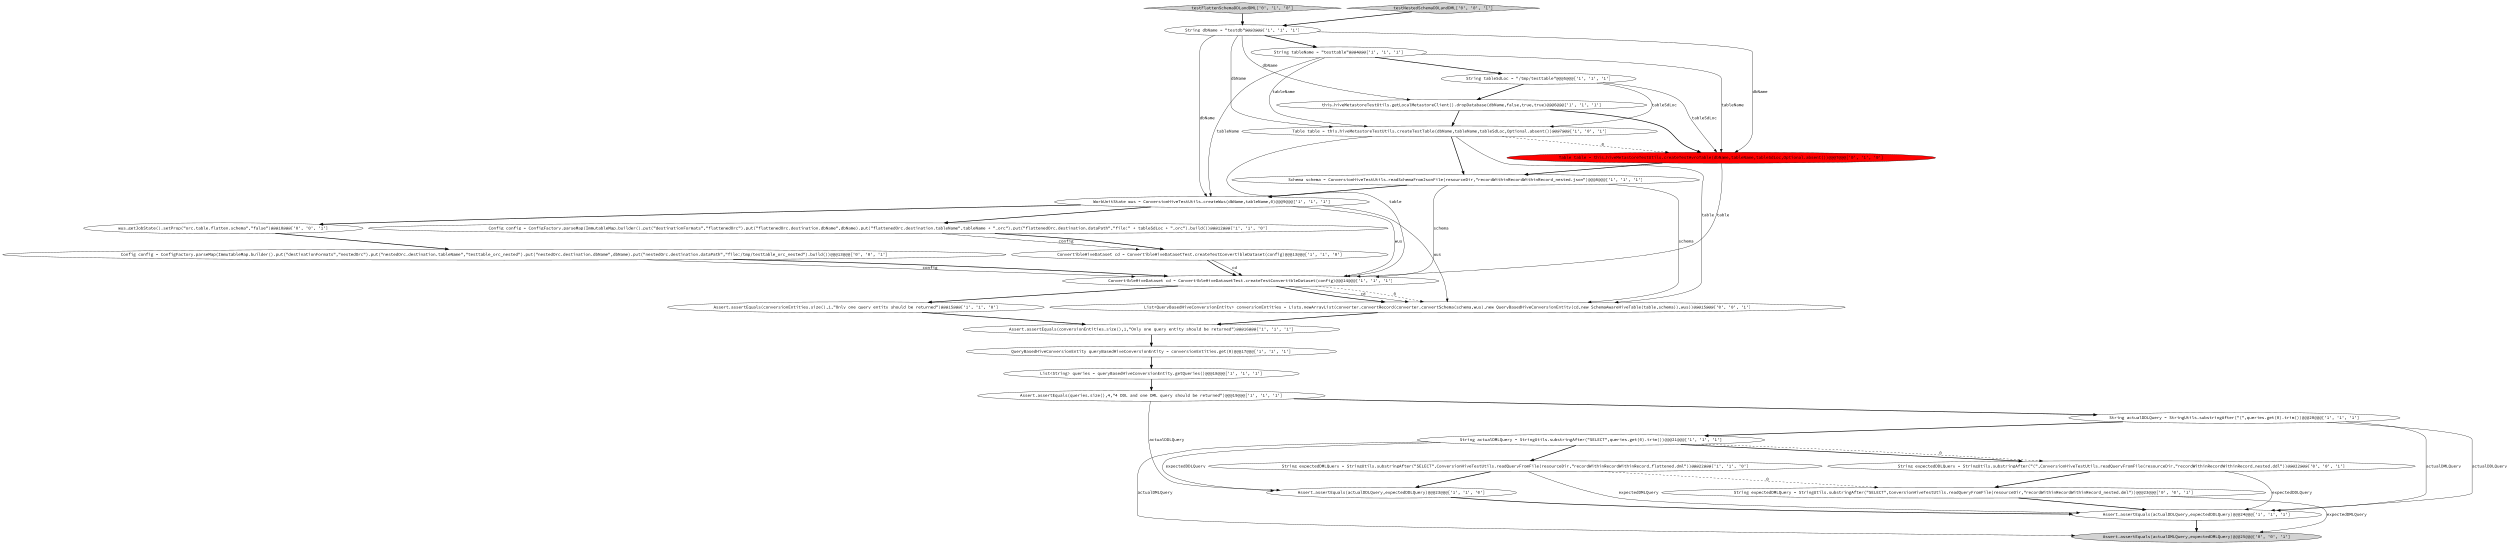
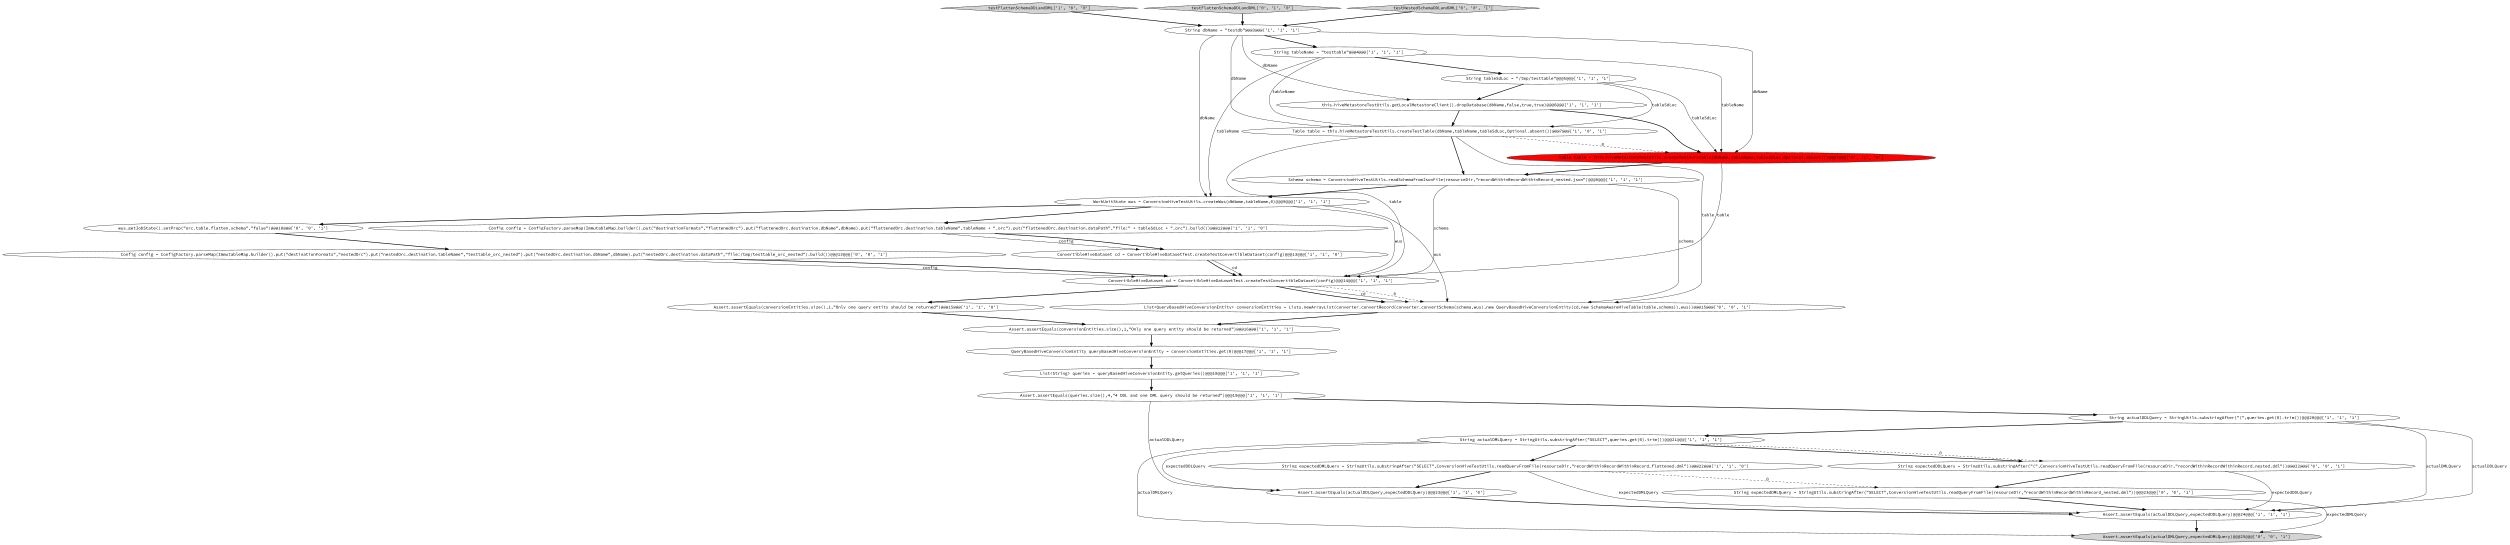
none -> (1039, 8)
